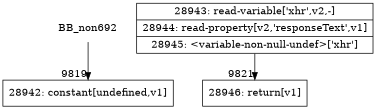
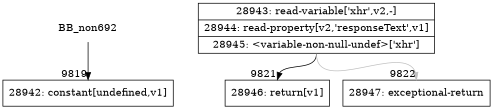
none -> (417, 93)
